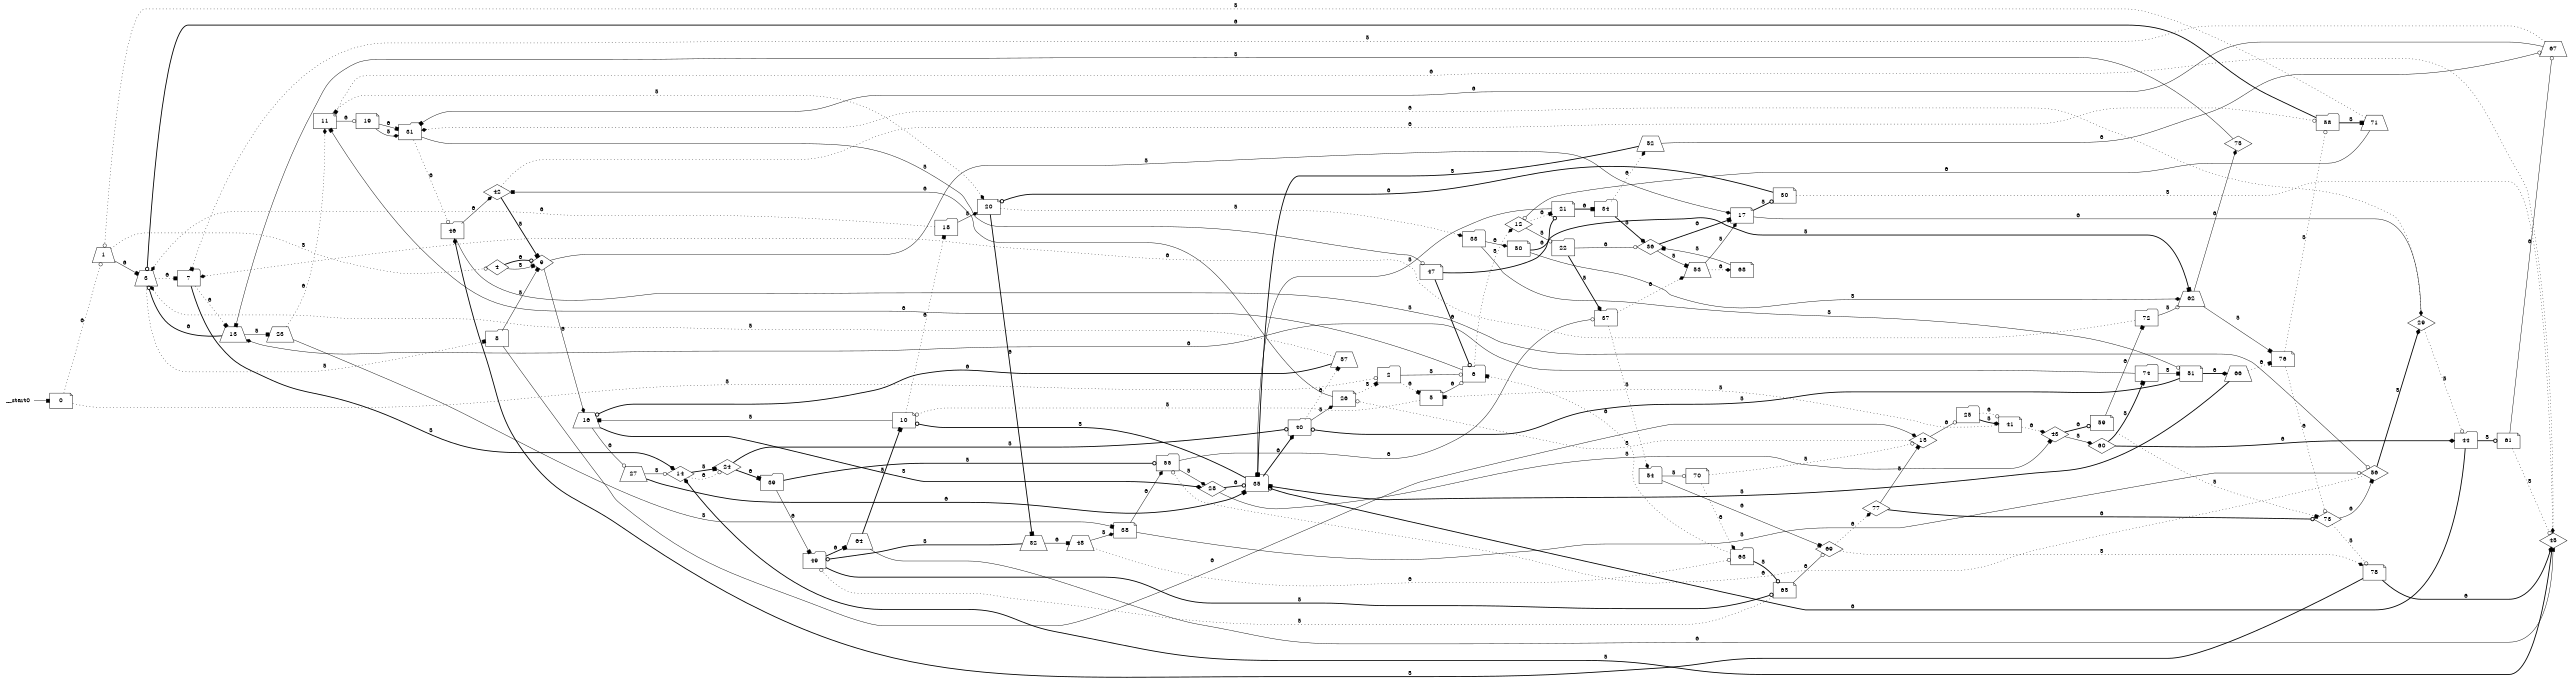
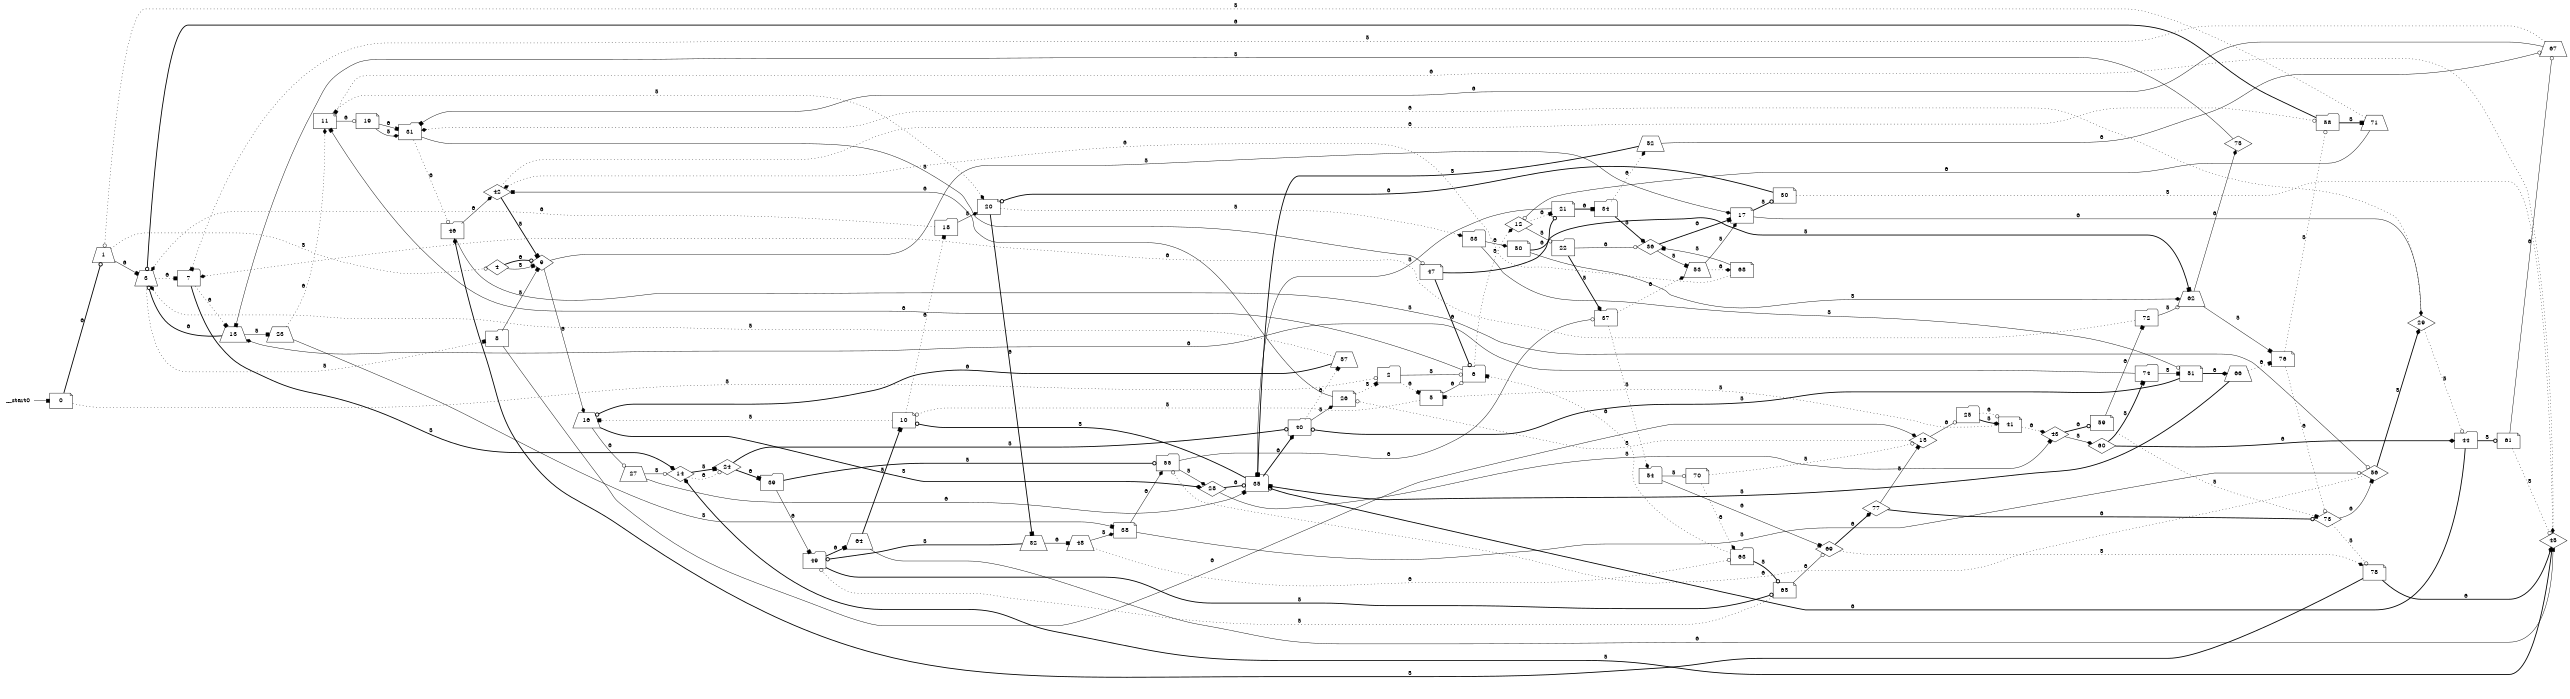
none -> (1146, 146)
(82, 329) -> (82, 329)
(747, 420) -> (747, 420)
(944, 502) -> (944, 502)
(1850, 531) -> (1850, 531)
